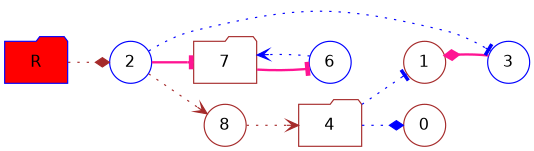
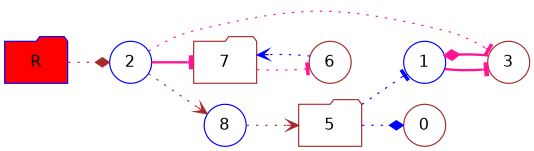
(317, 11) -> (317, 11)
(330, 62) -> (330, 62)
(425, 62) -> (425, 62)
(509, 62) -> (509, 62)
(281, 70) -> (281, 70)
none -> (464, 70)
(225, 125) -> (225, 125)
(330, 125) -> (330, 125)
